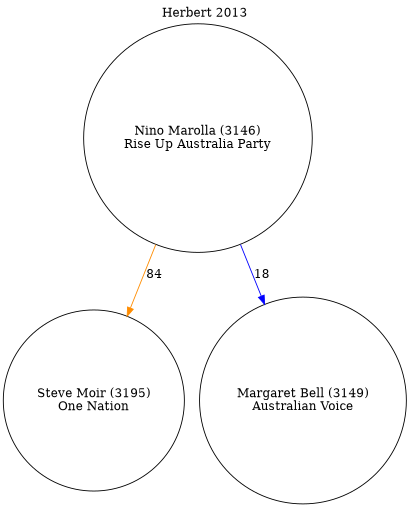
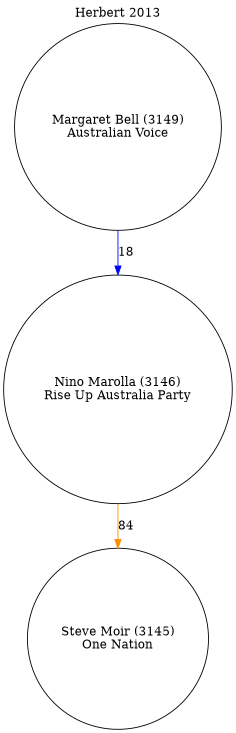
(251, 270) -> (118, 248)
(94, 400) -> (118, 639)
